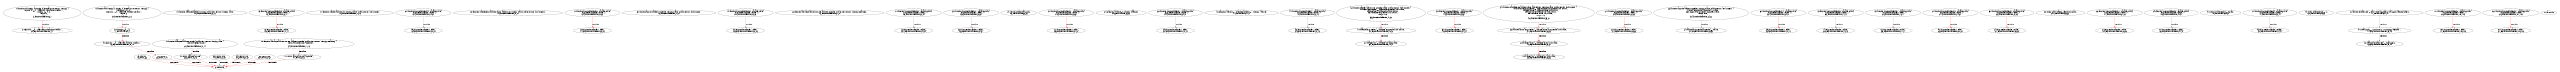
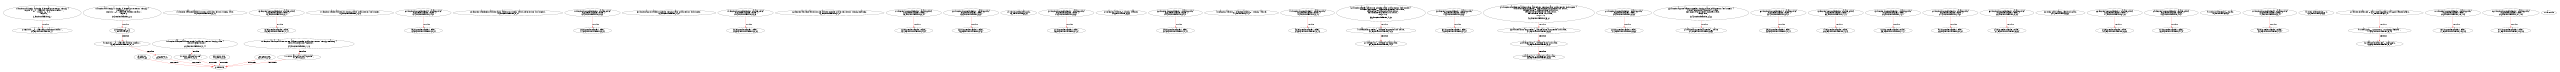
(242, 57) -> none
